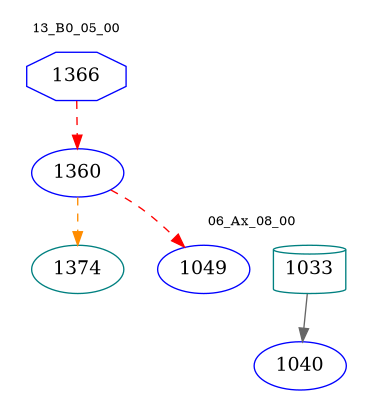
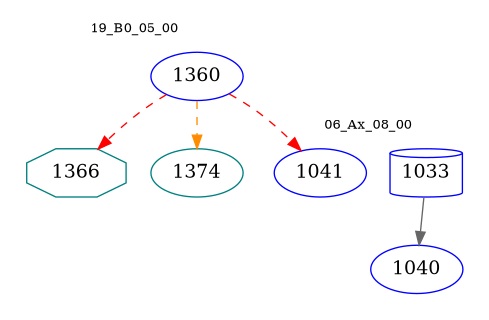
(76, 29) -> (135, 29)
(76, 76) -> (76, 173)
(77, 118) -> (136, 115)
(204, 269) -> (320, 173)
(310, 269) -> (426, 173)
